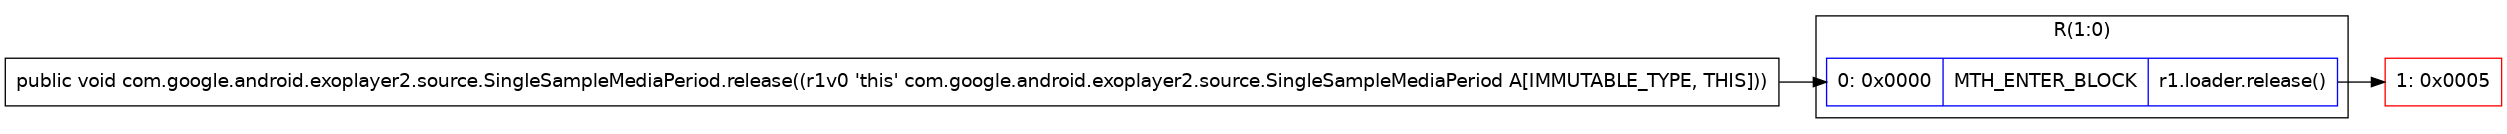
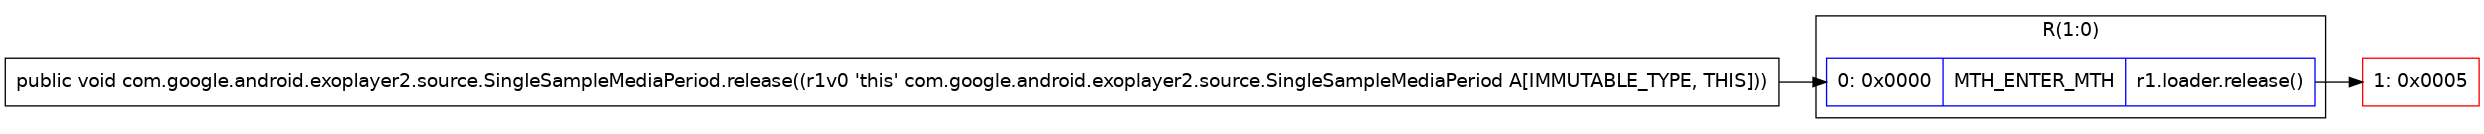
(2046, 81) -> (2034, 81)
